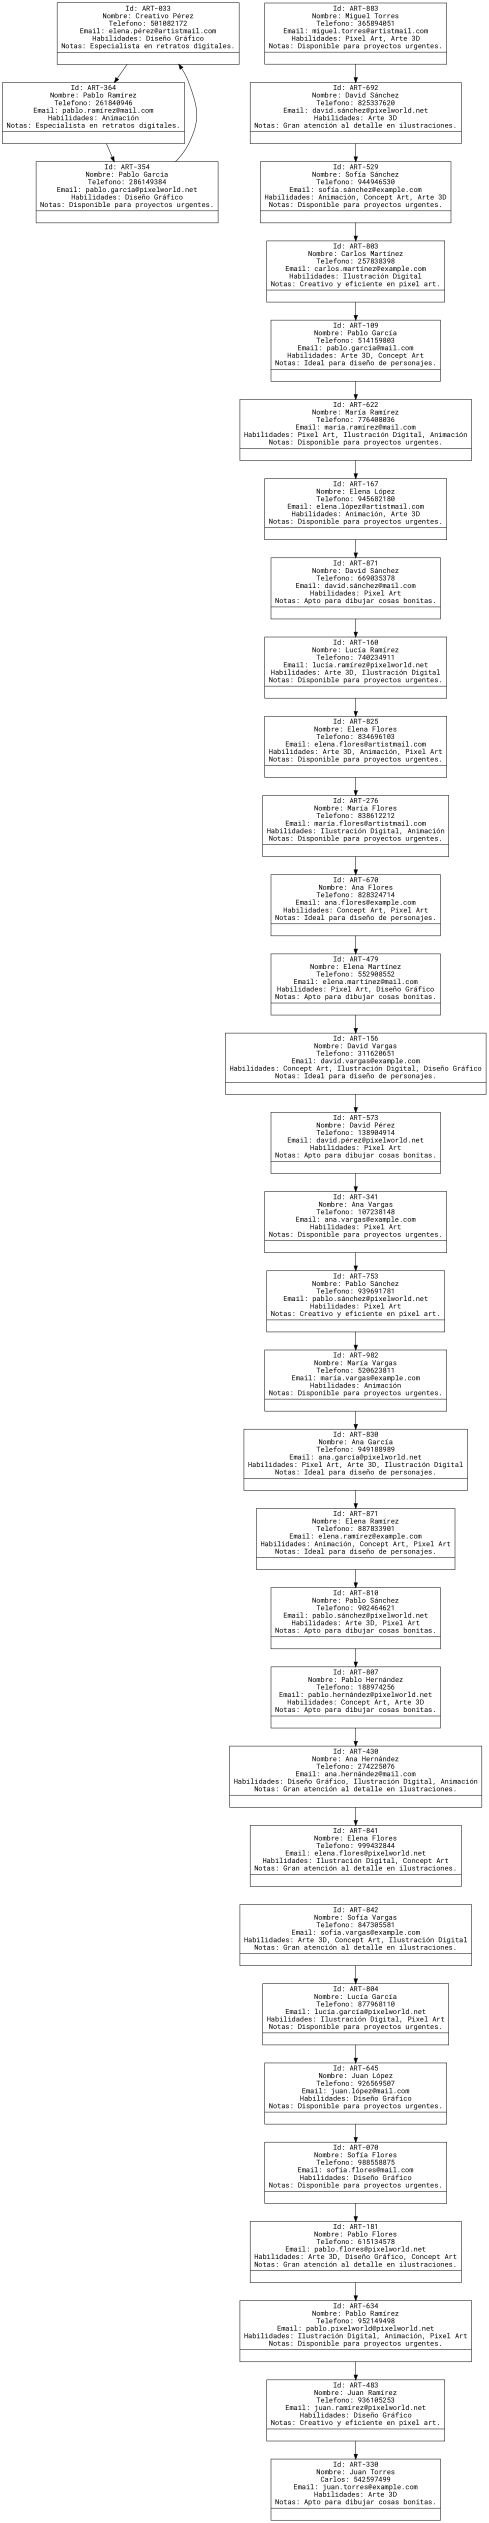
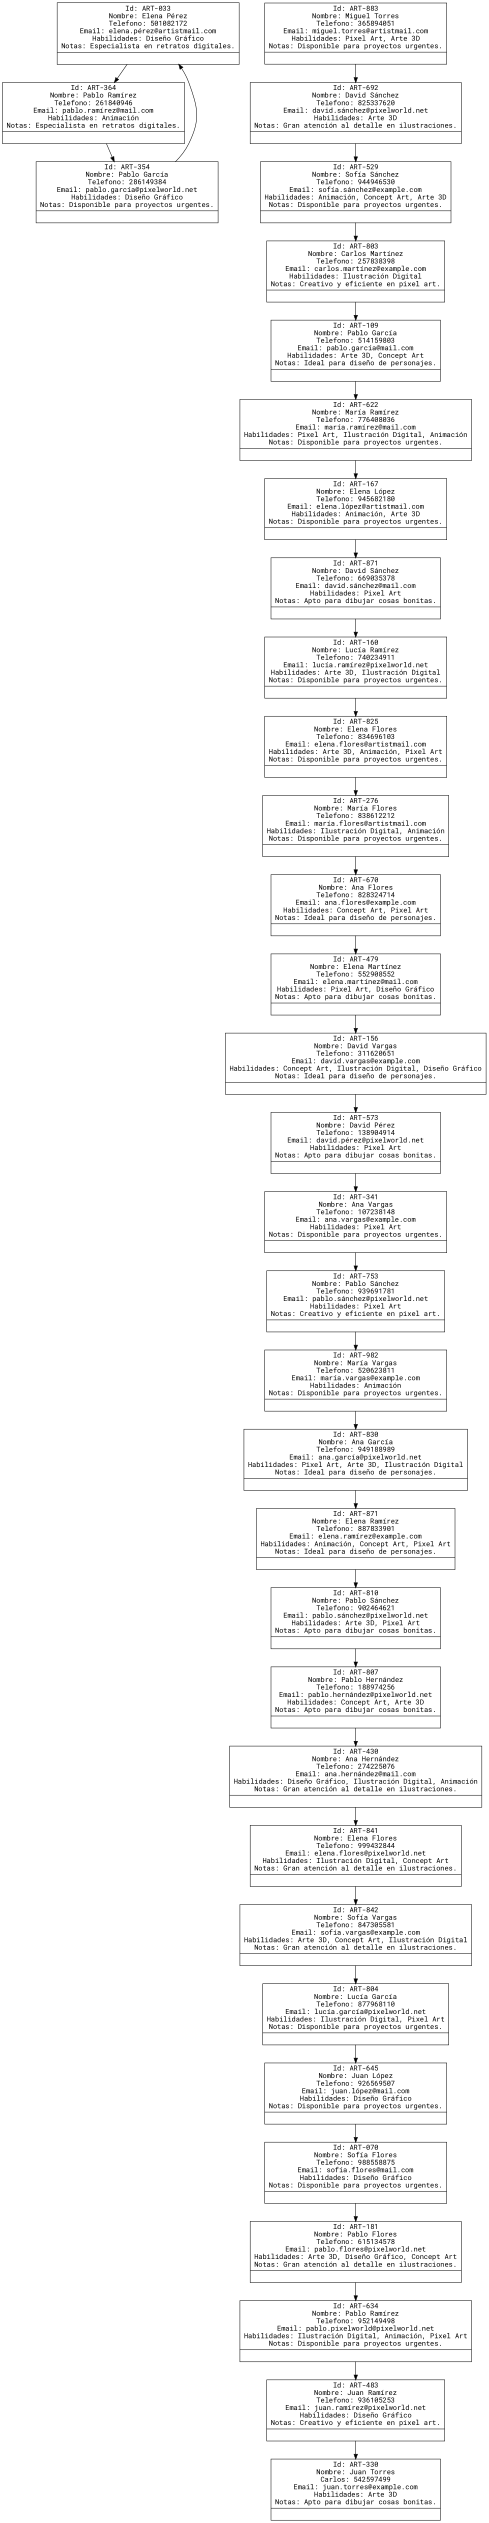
(148, 16) -> (148, 16)
none -> (356, 1893)
